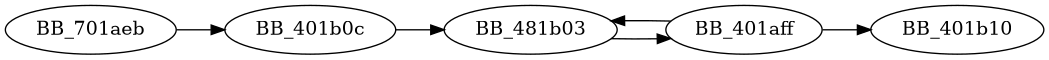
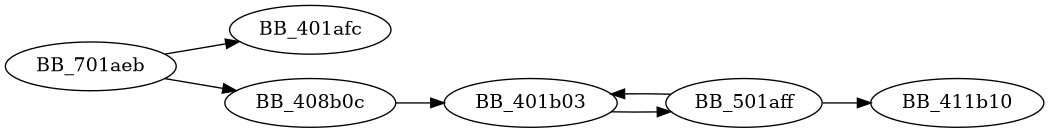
(310, 30) -> (310, 103)
none -> (310, 30)
(531, 30) -> (531, 103)
(744, 30) -> (744, 103)
(957, 30) -> (957, 103)
